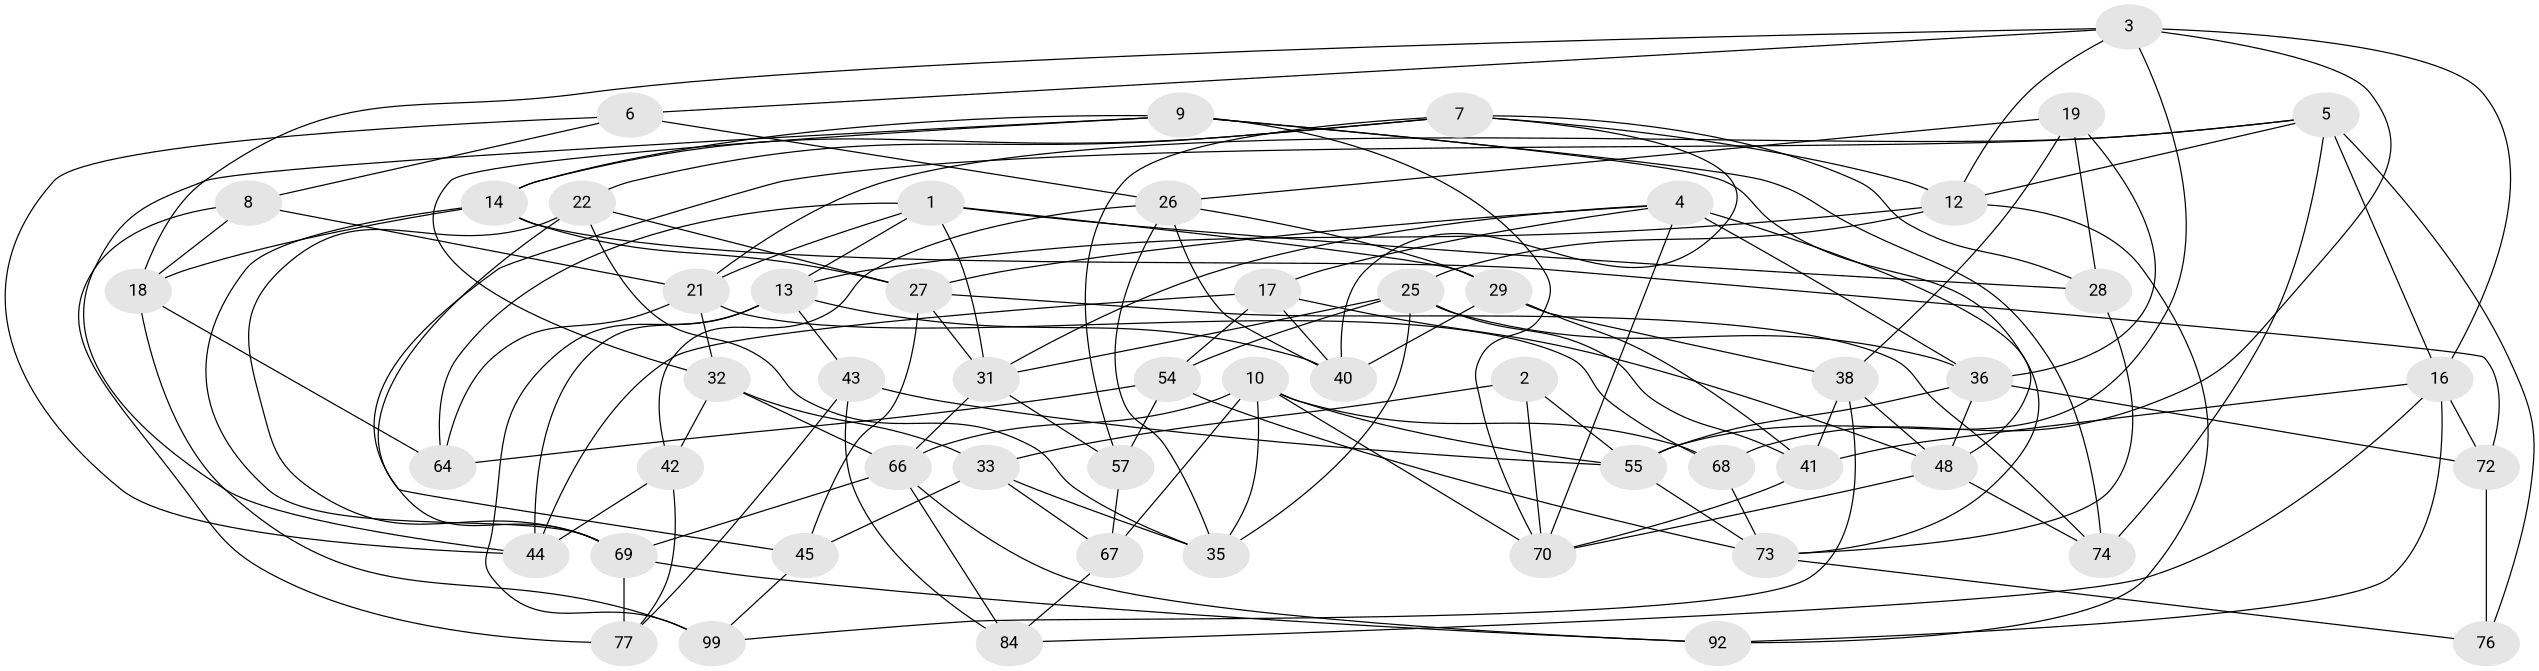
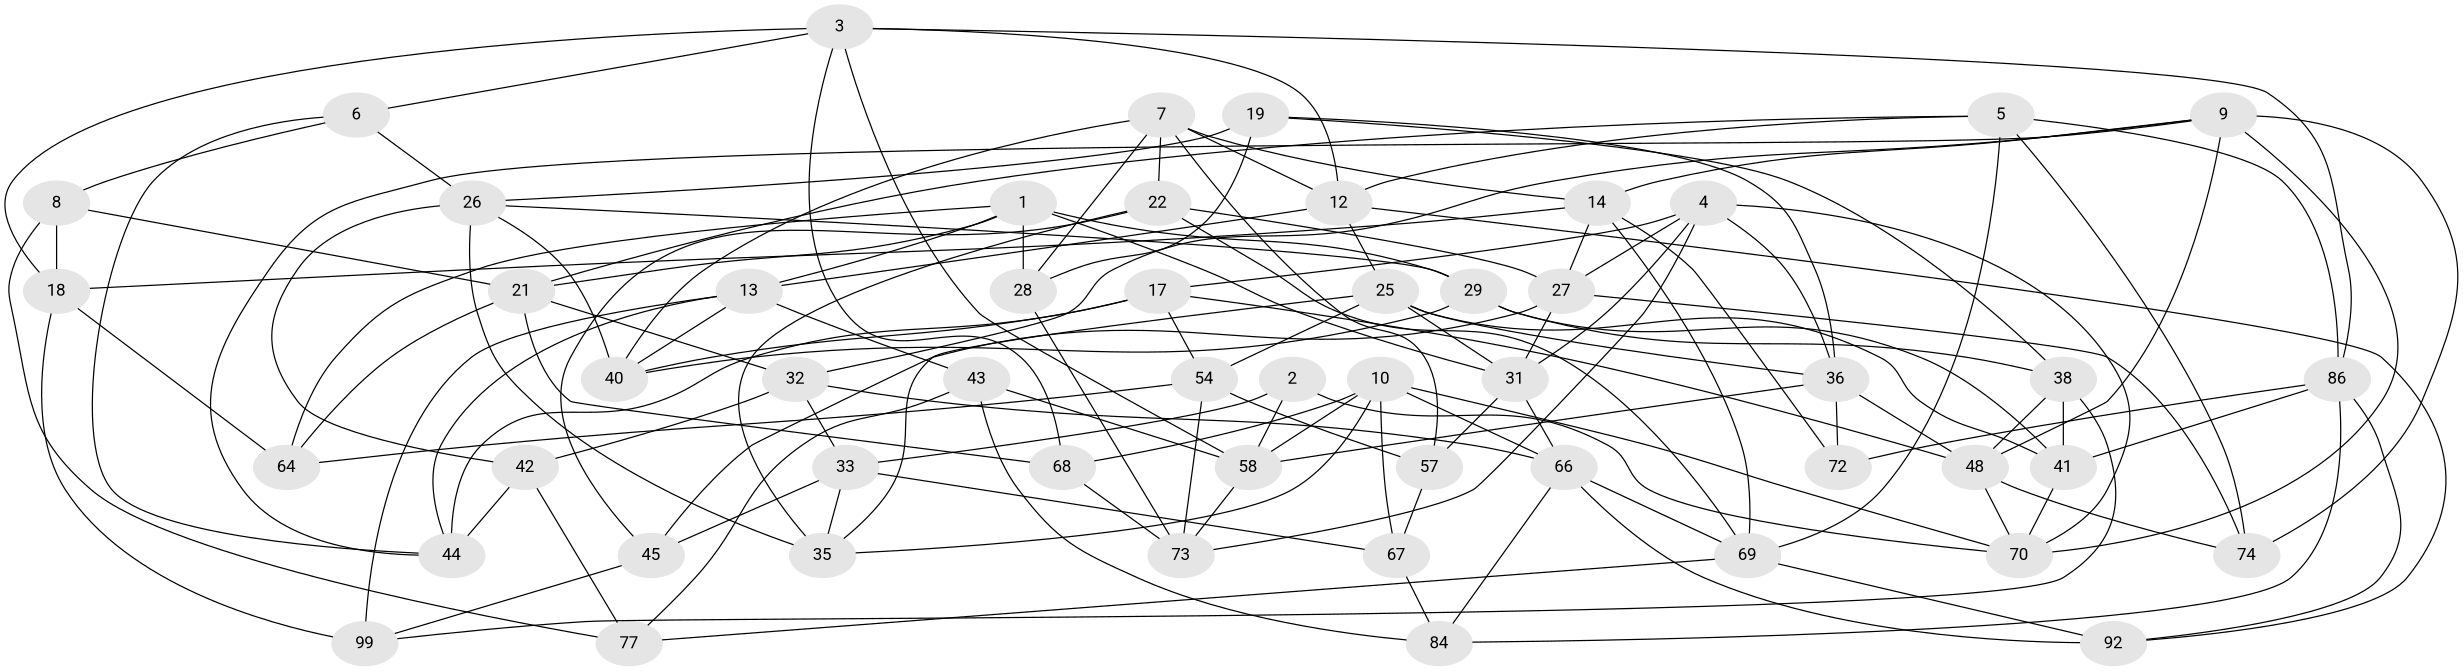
(2440, 379) -> (2337, 379)
(1634, 467) -> (1248, 467)
(2486, 644) -> none
